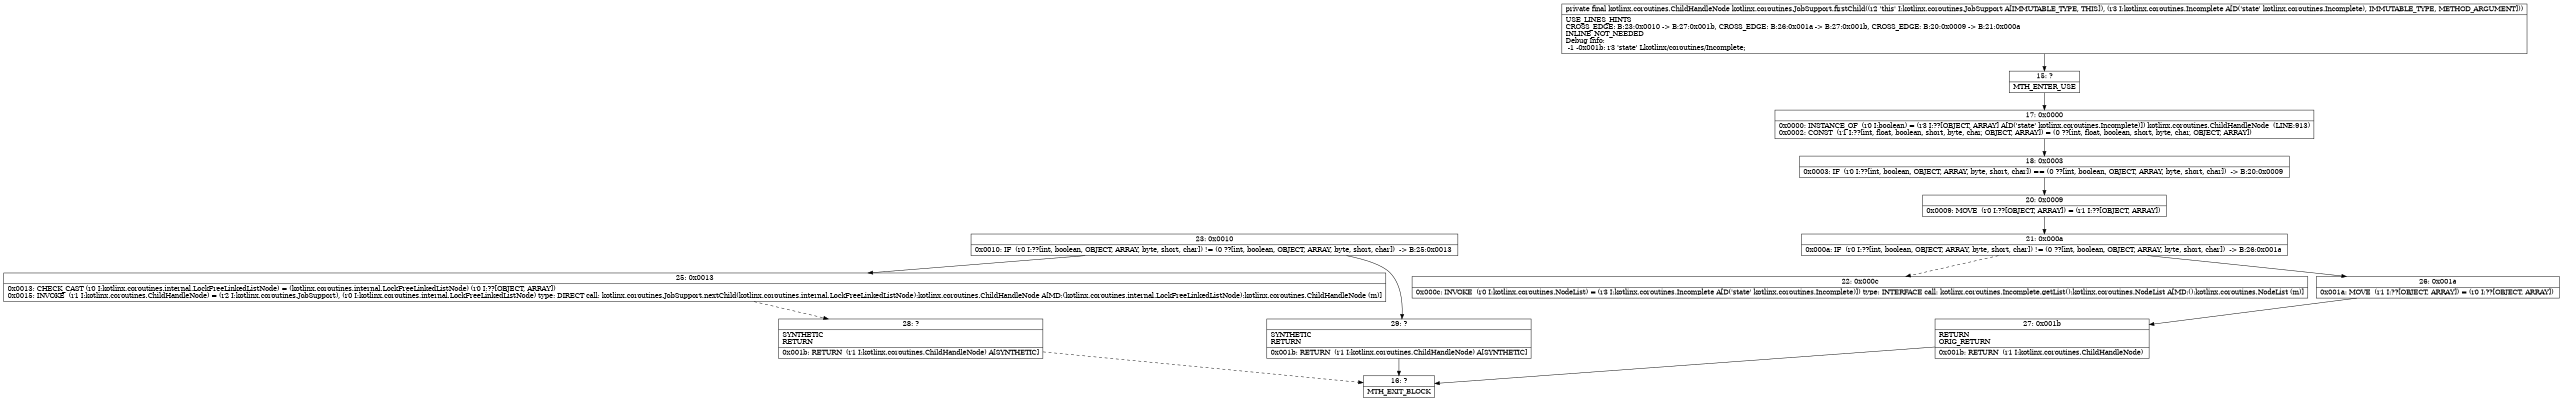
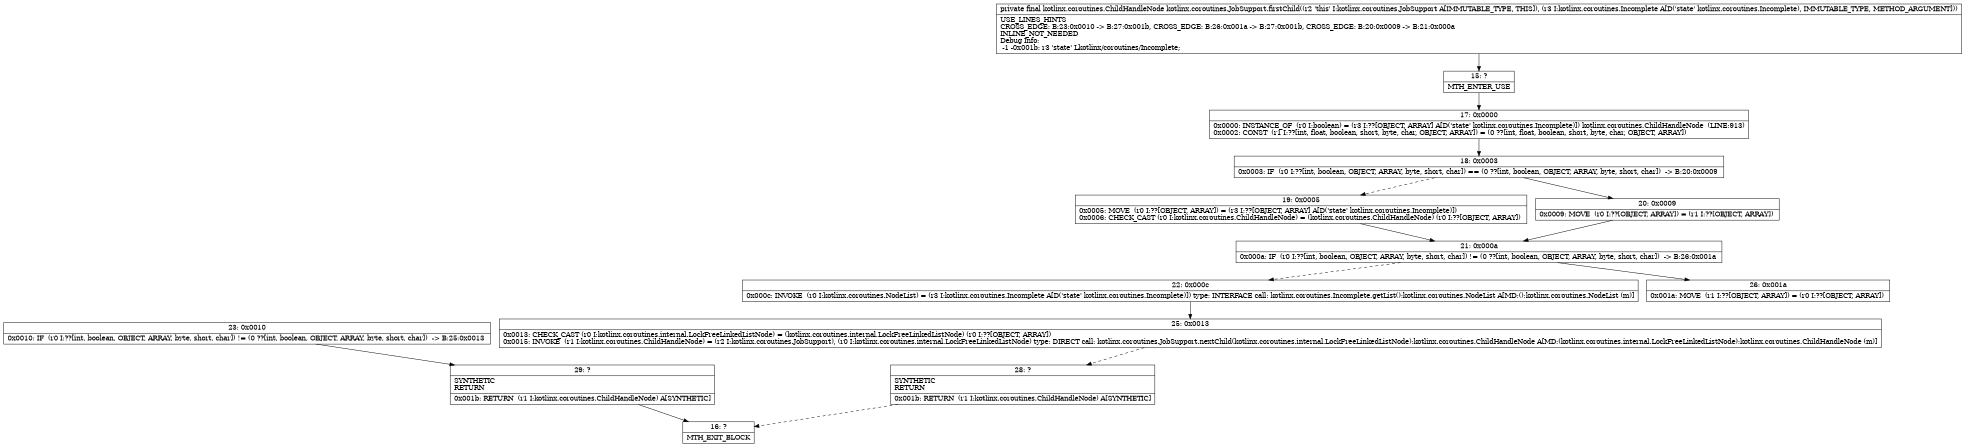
none -> (1301, 209)
(979, 264) -> (1190, 308)
(2042, 339) -> none
